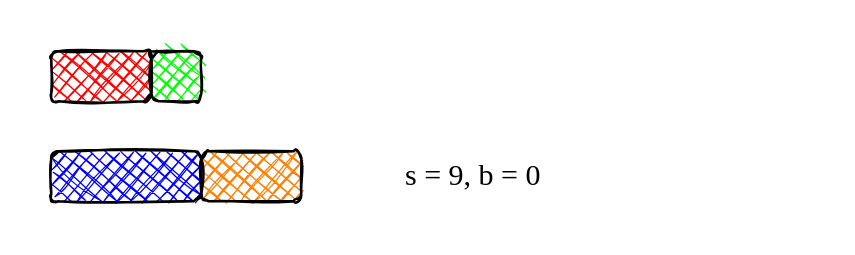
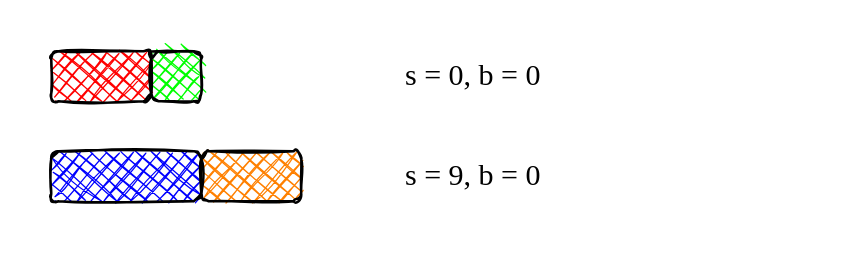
none -> (601, 76)
